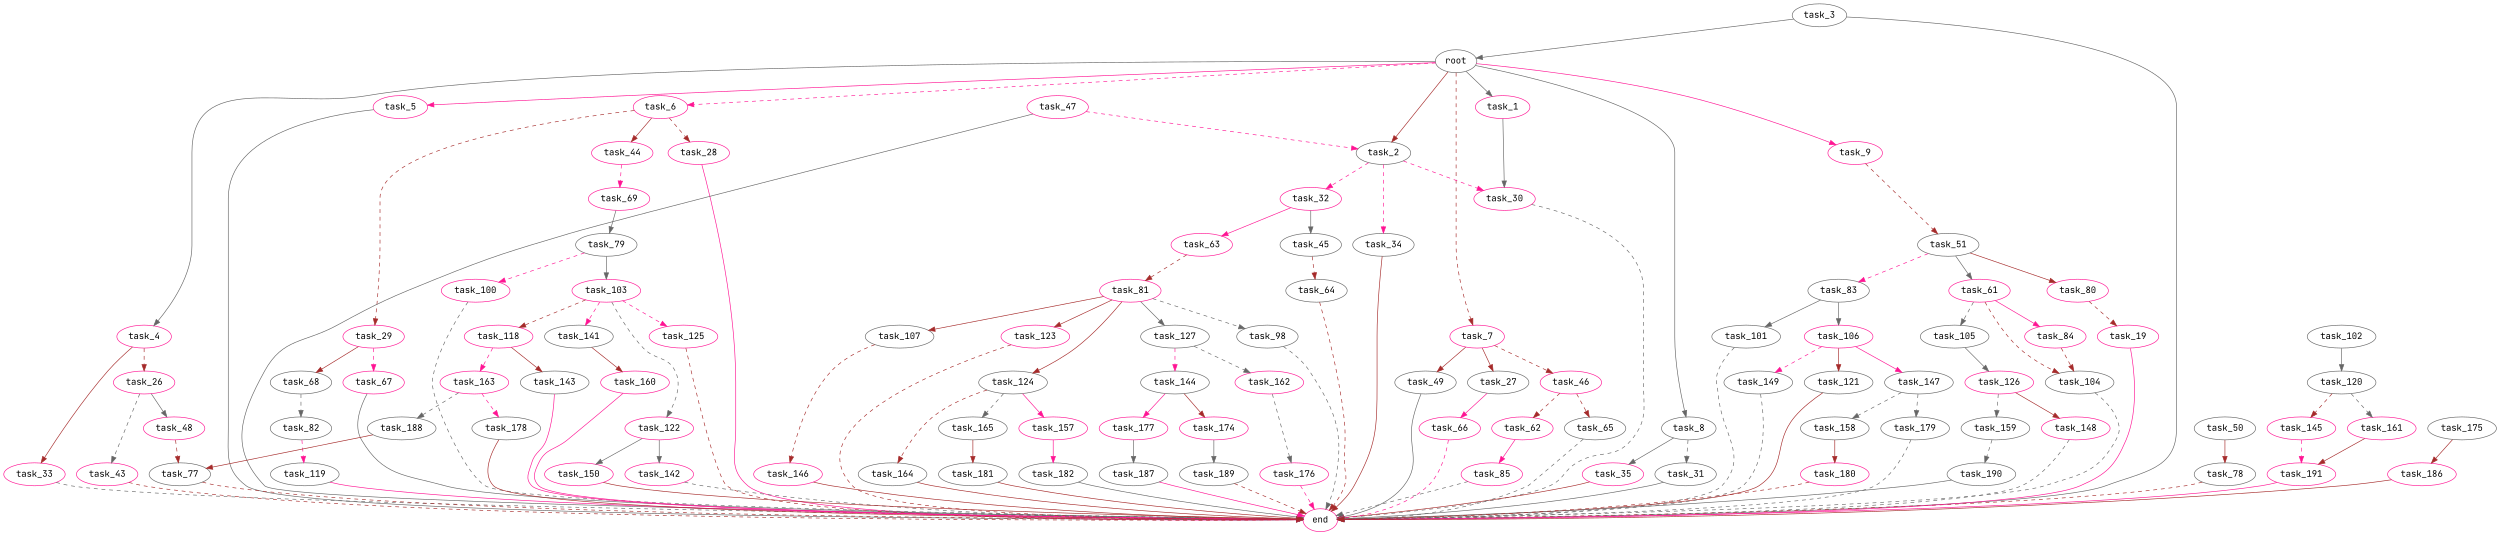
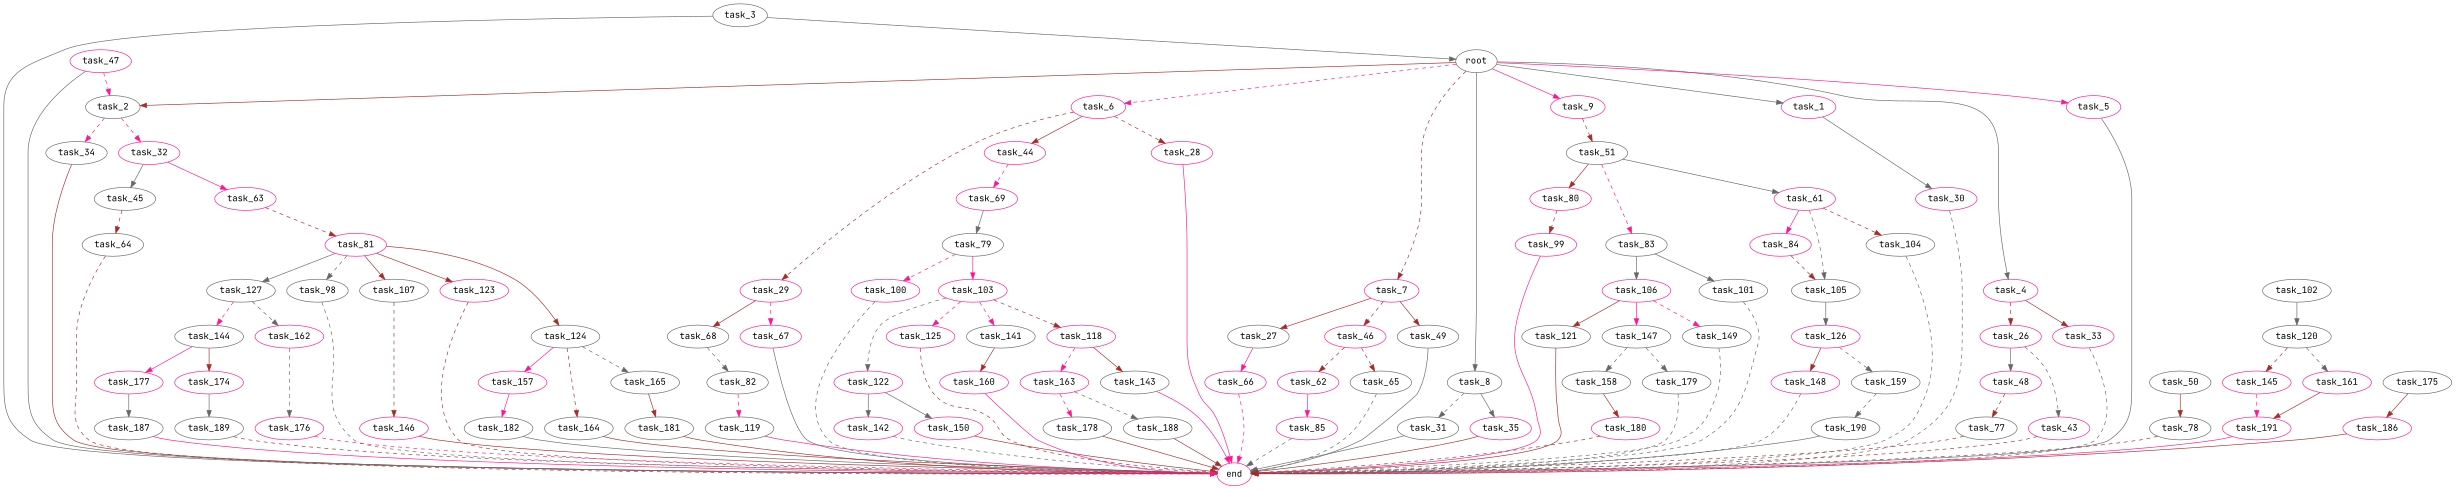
(1440, 175) -> none
(606, 265) -> (973, 265)
(2128, 337) -> (1546, 245)
(2066, 357) -> (1801, 265)
(293, 451) -> (1195, 451)
